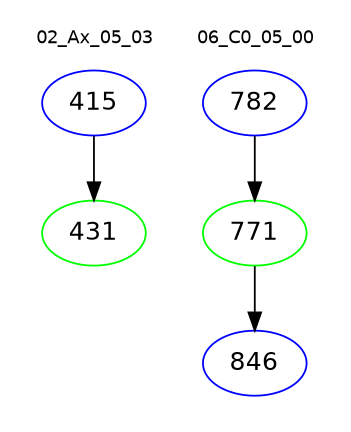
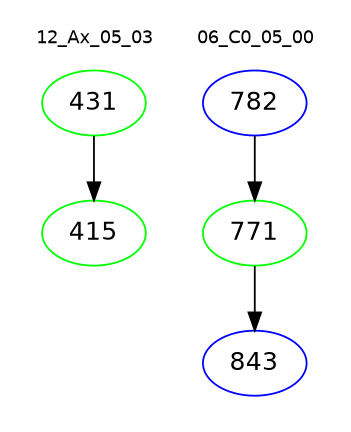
(95, 39) -> (95, 39)
(94, 103) -> (94, 233)
(94, 159) -> (94, 159)
(255, 363) -> (255, 363)
